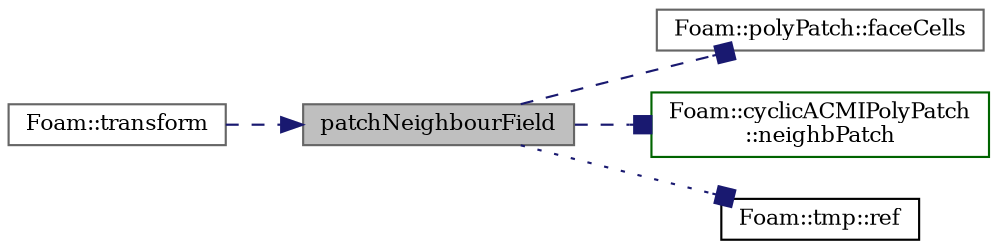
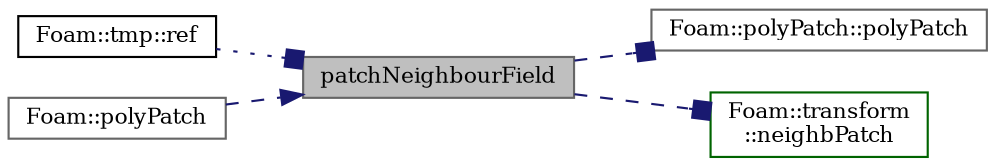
(820, 30) -> (819, 30)
(117, 125) -> (117, 118)
(820, 125) -> (819, 125)
(616, 170) -> (249, 53)
